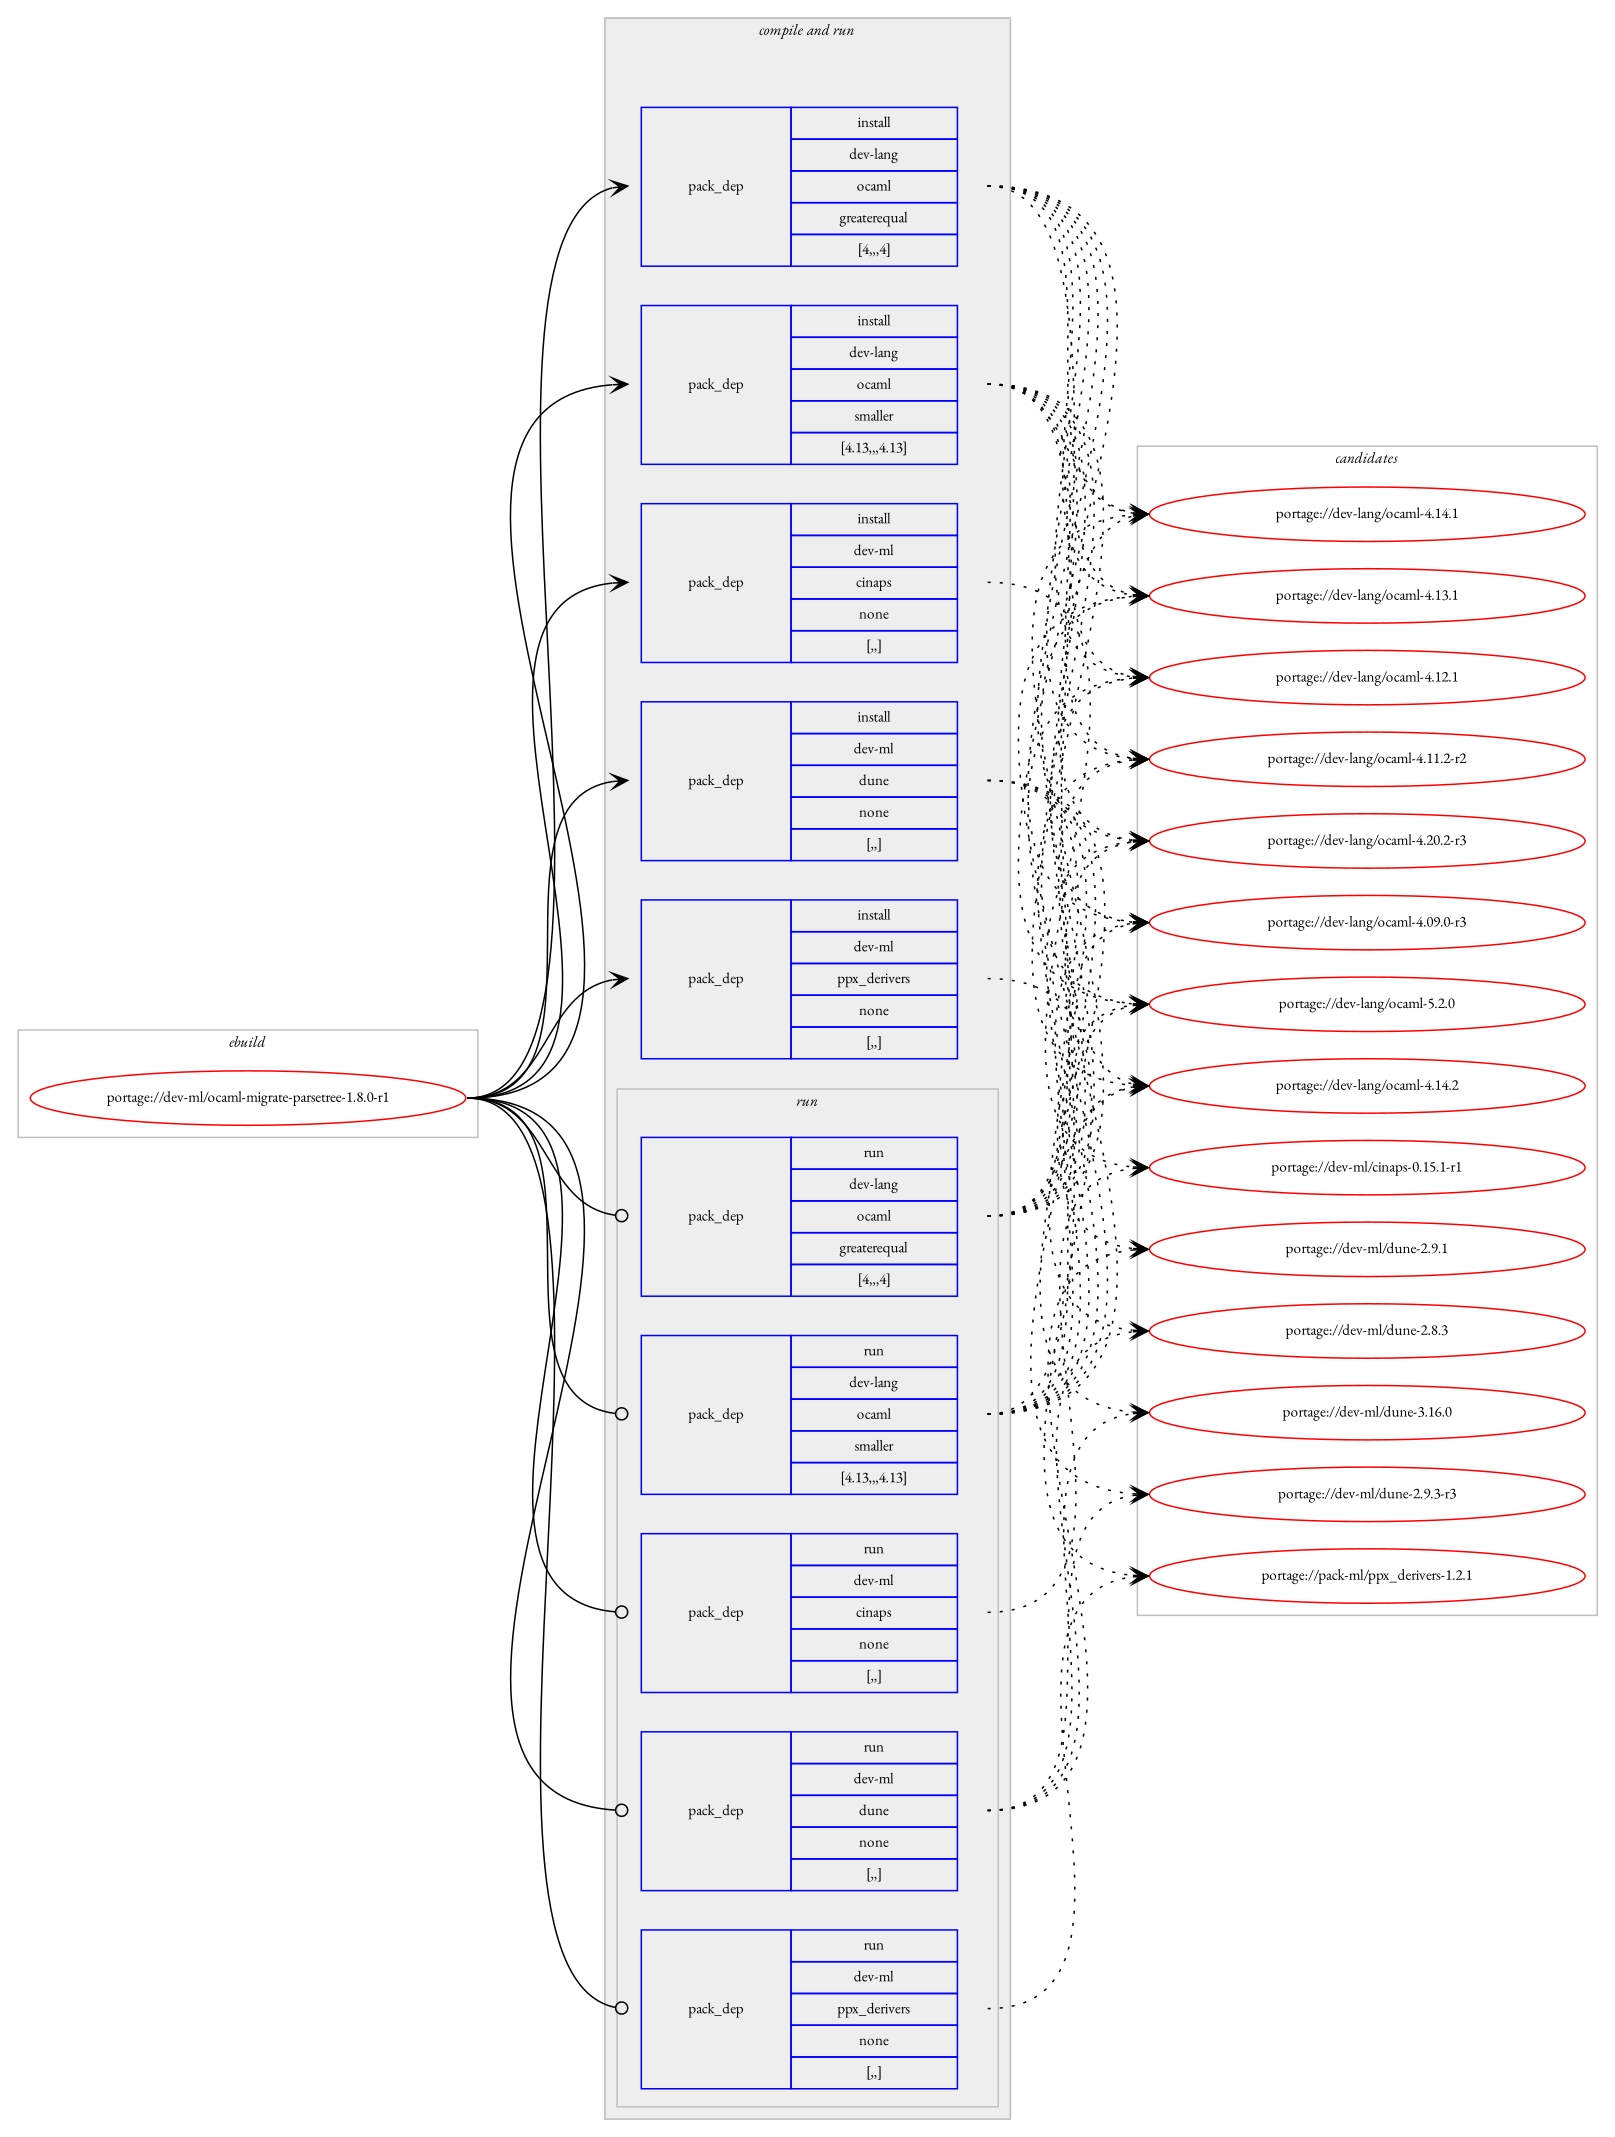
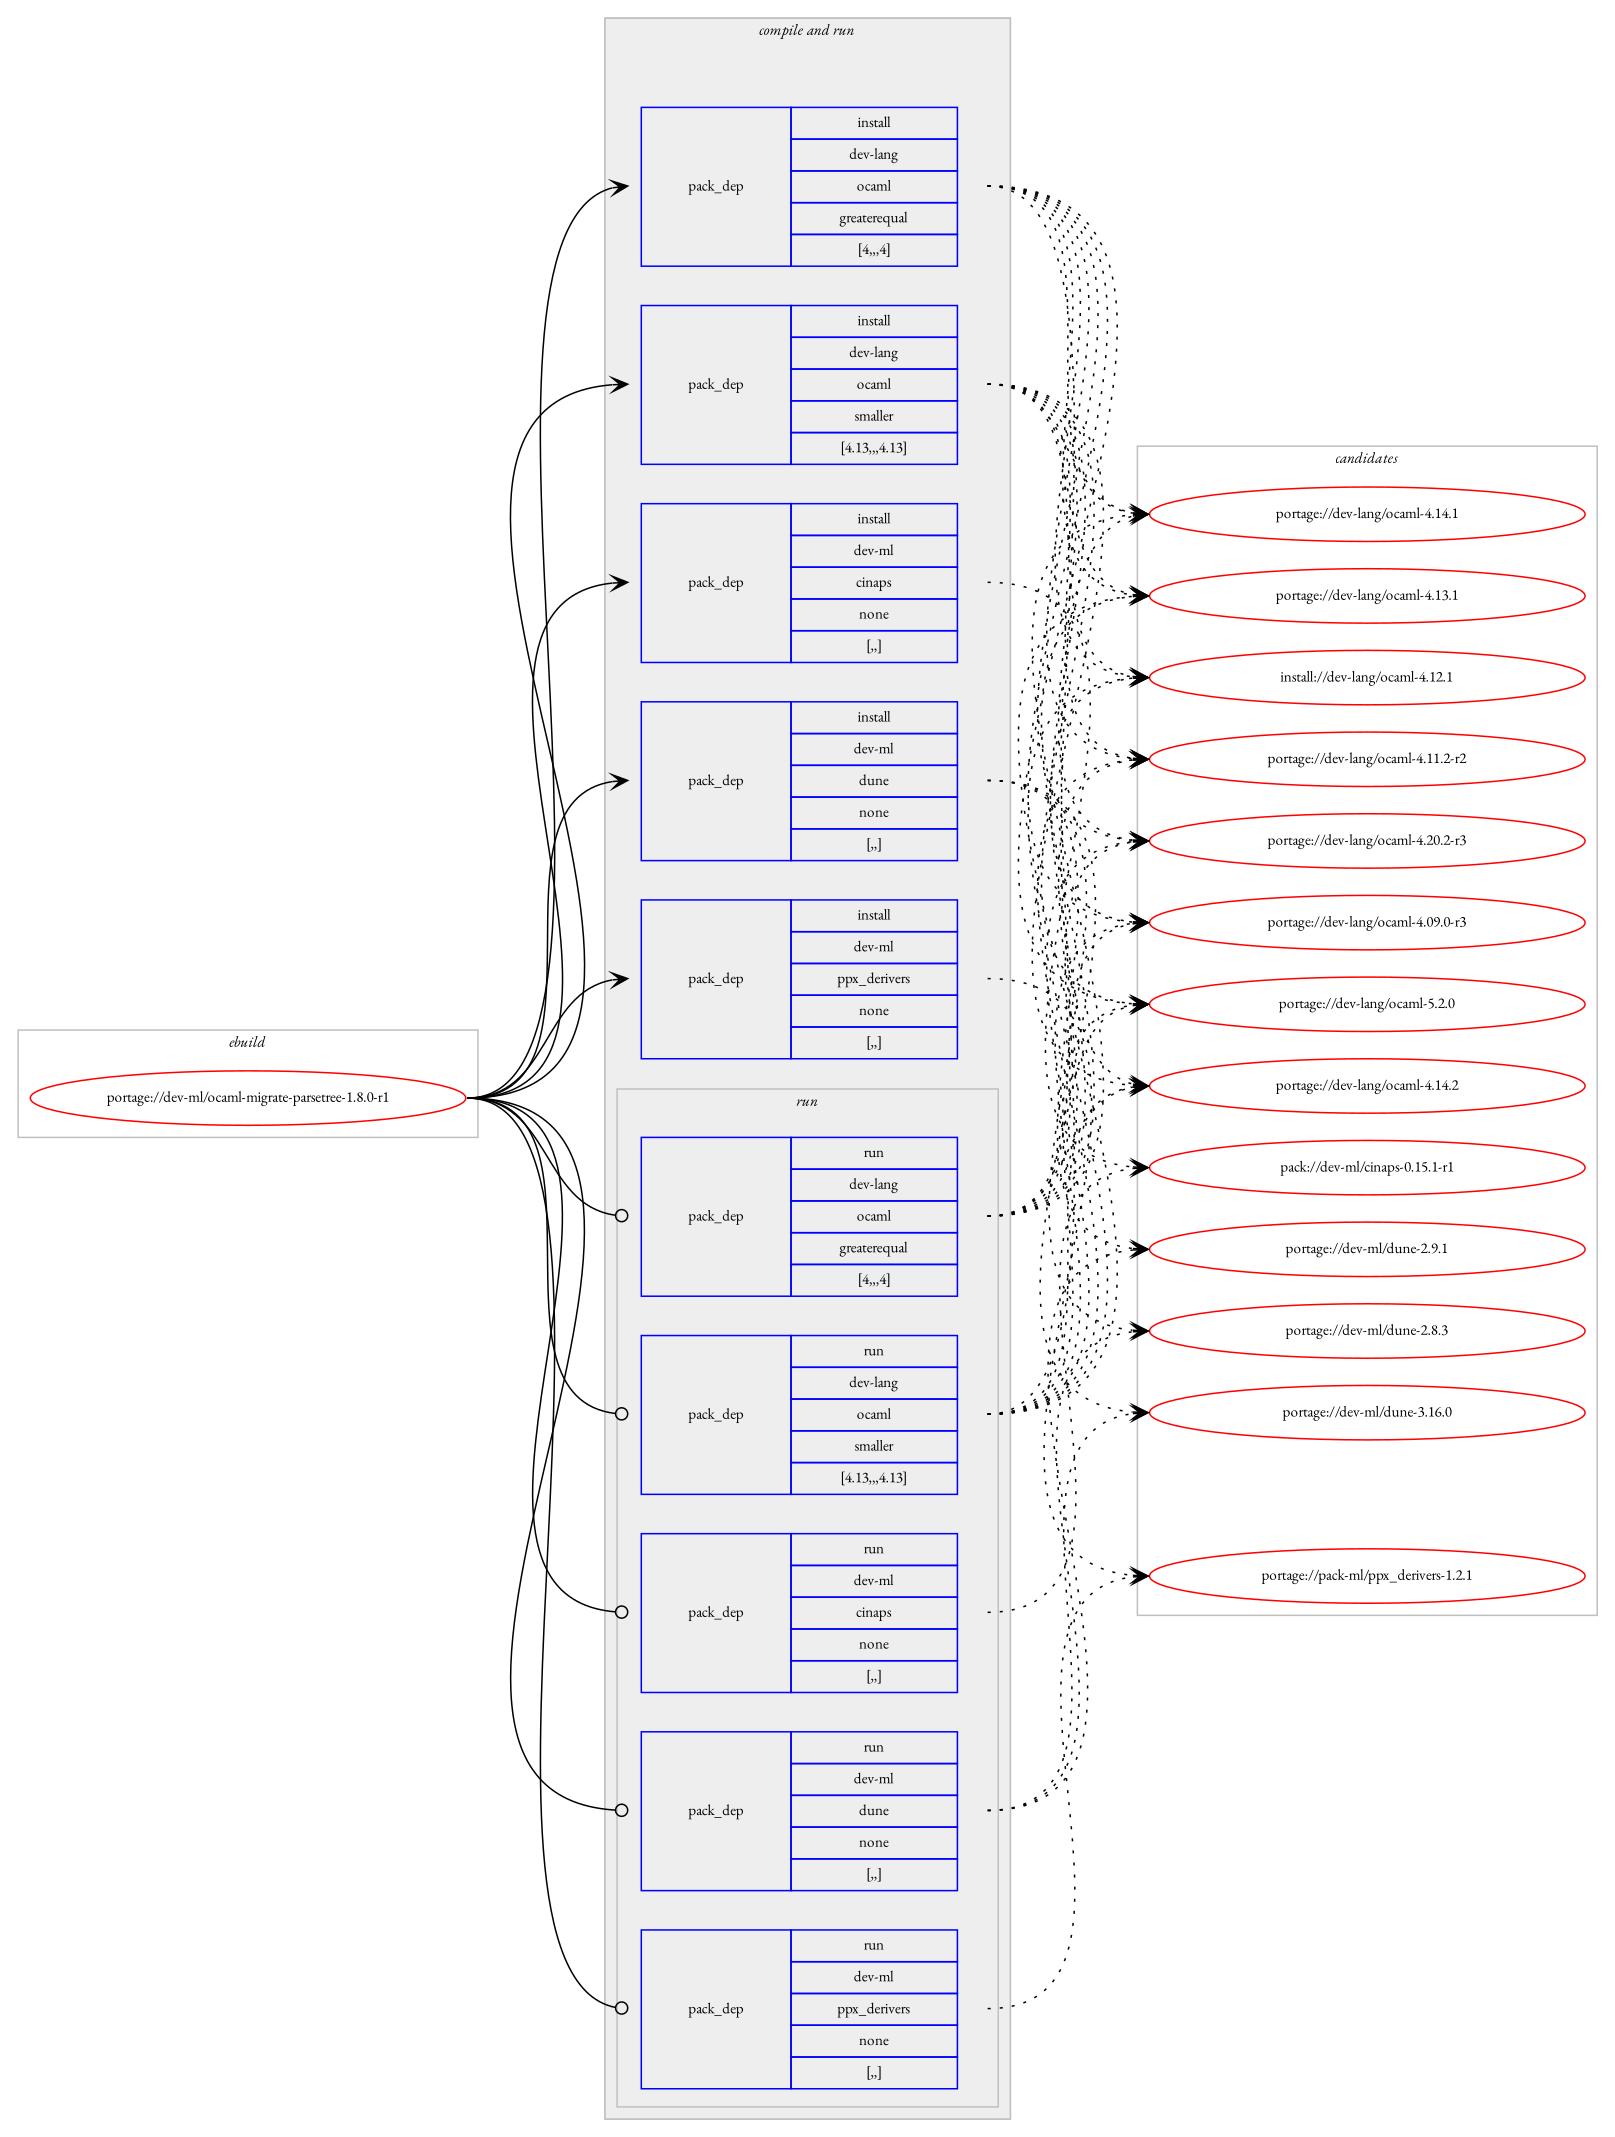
(1367, 678) -> (1367, 678)
(1367, 1168) -> (1367, 1168)
(1367, 1494) -> none
